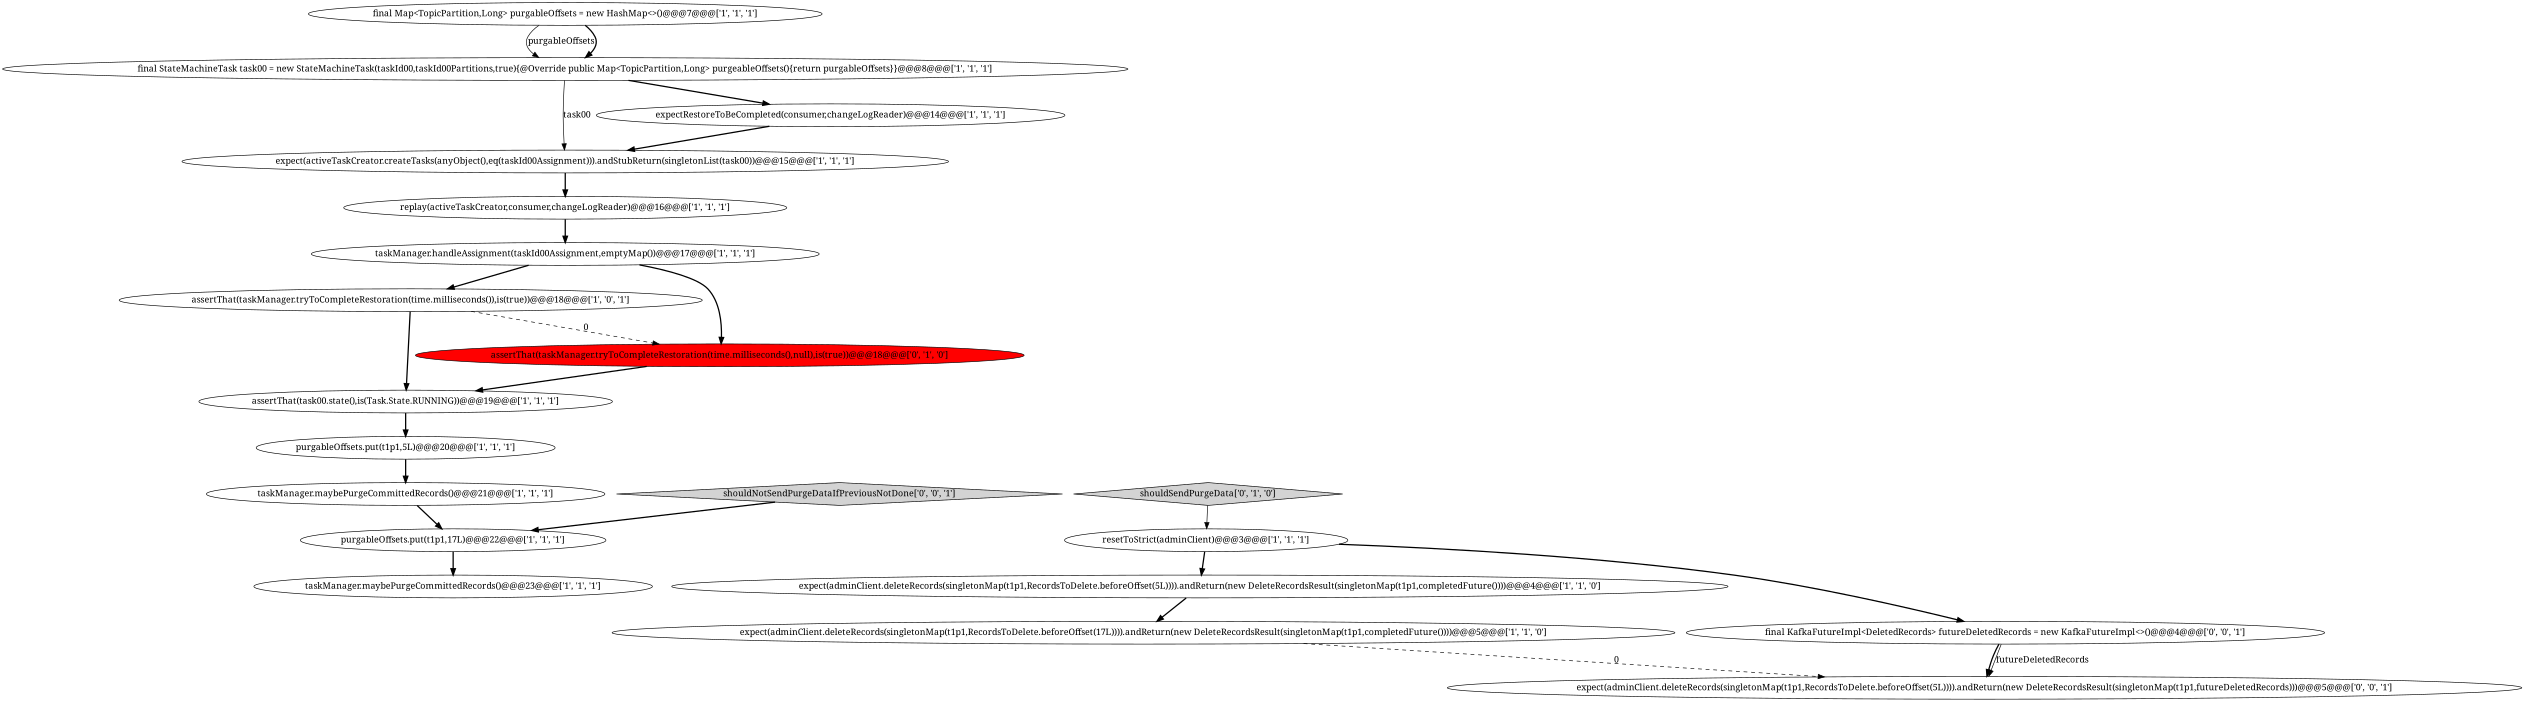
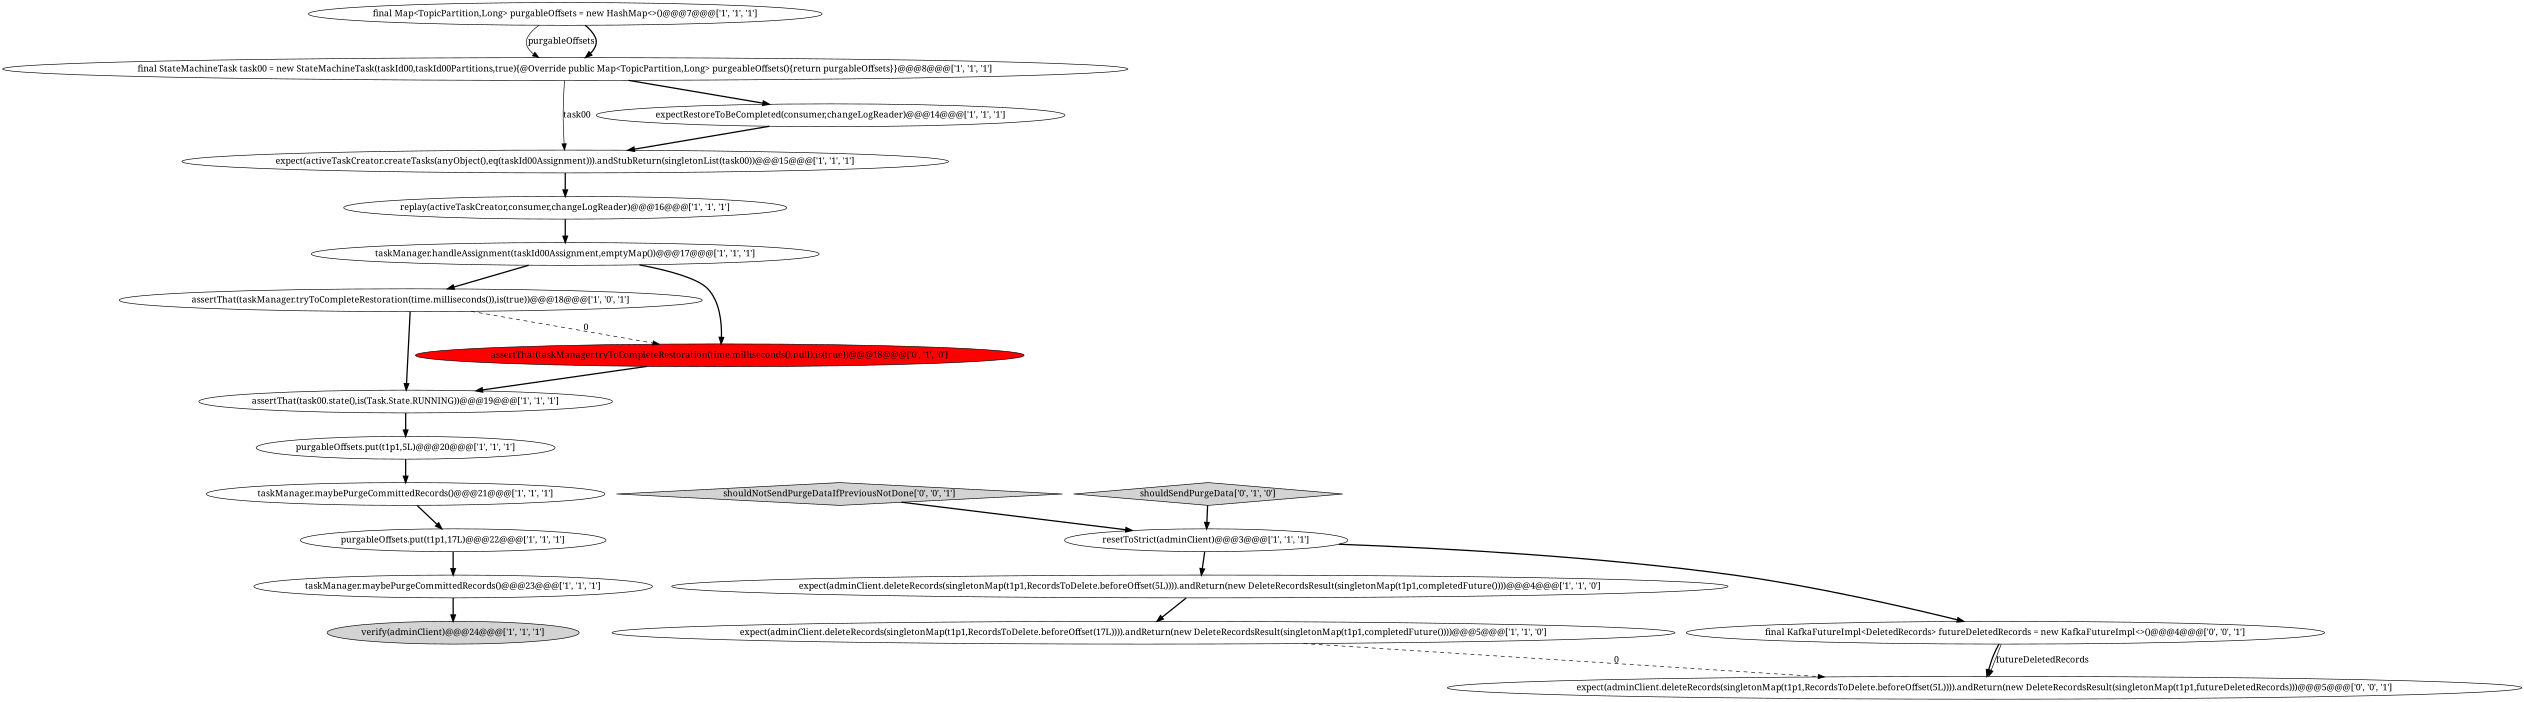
(1207, 514) -> (1207, 514)
(657, 516) -> (1014, 516)
none -> (453, 633)
